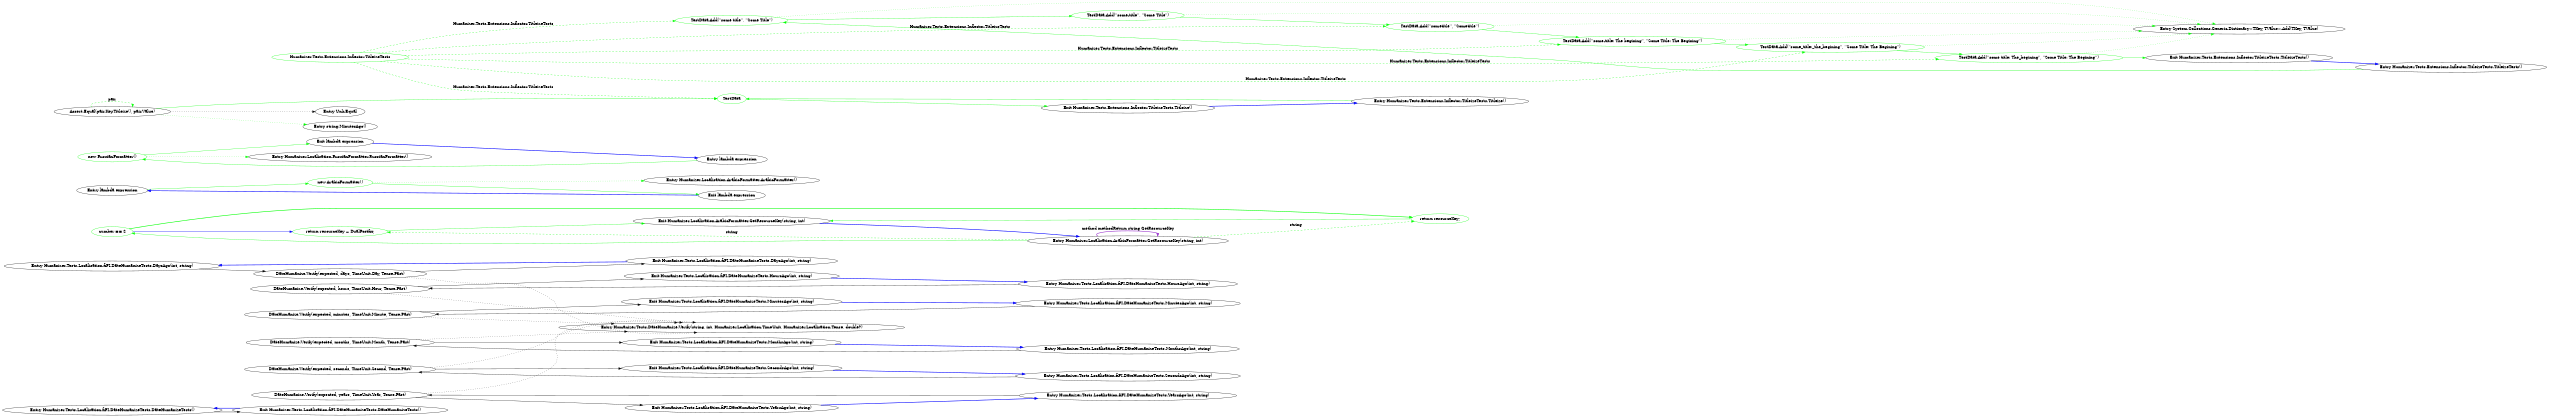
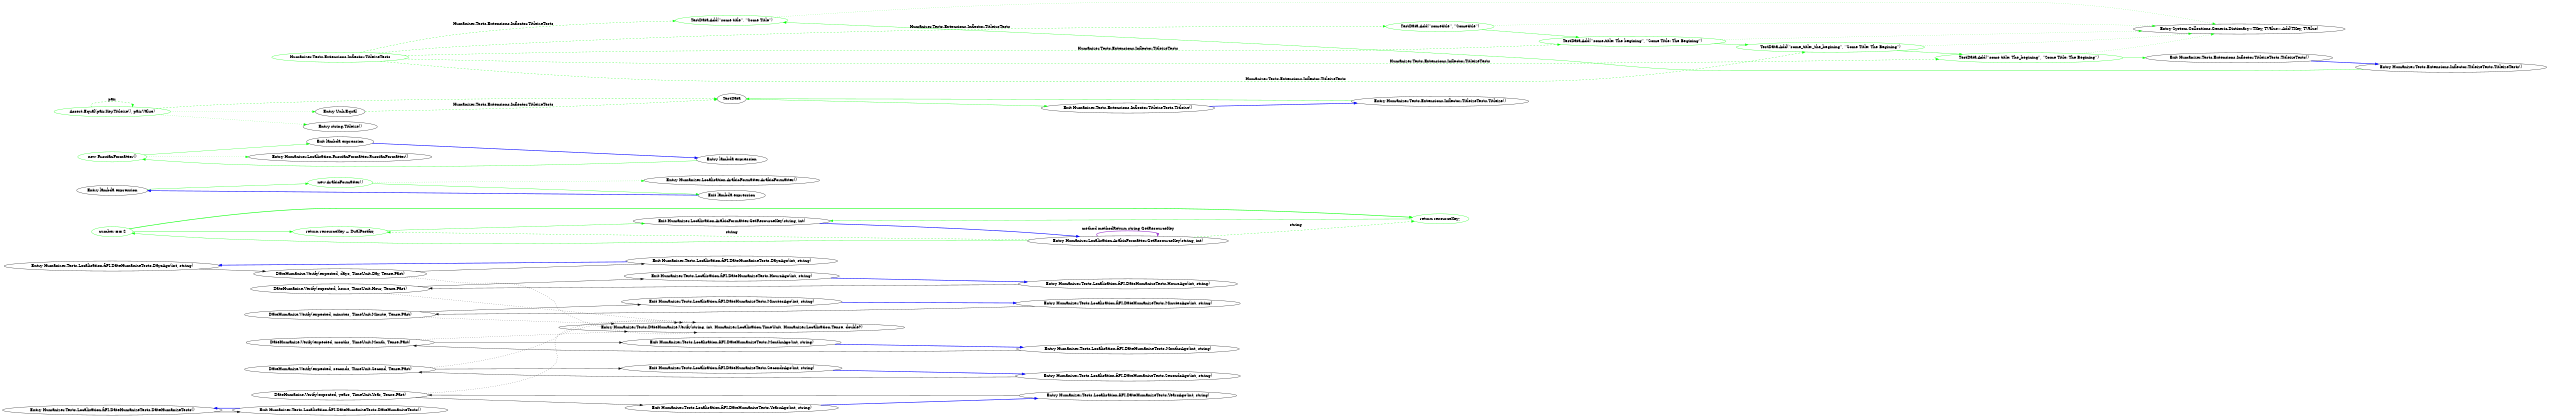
(1128, 15) -> none
(532, 94) -> (540, 107)
(435, 99) -> (435, 99)
(732, 99) -> (732, 99)
(112, 112) -> (112, 112)
(241, 112) -> (241, 112)
(340, 127) -> (340, 127)
(211, 232) -> (211, 232)
